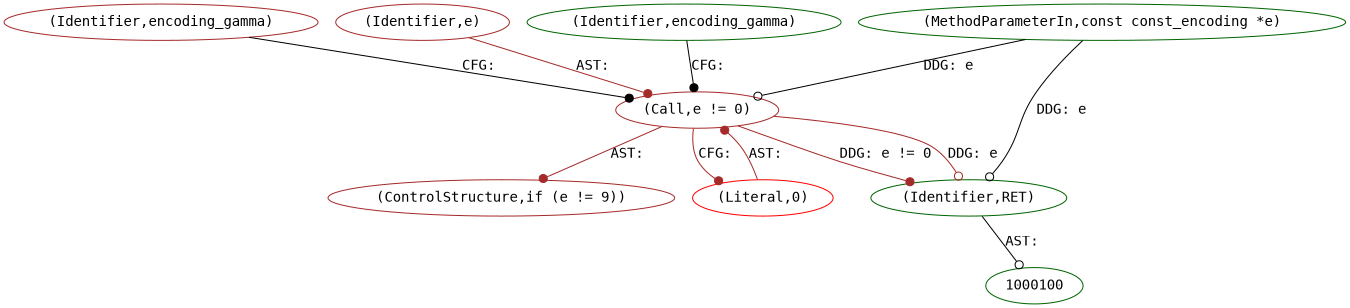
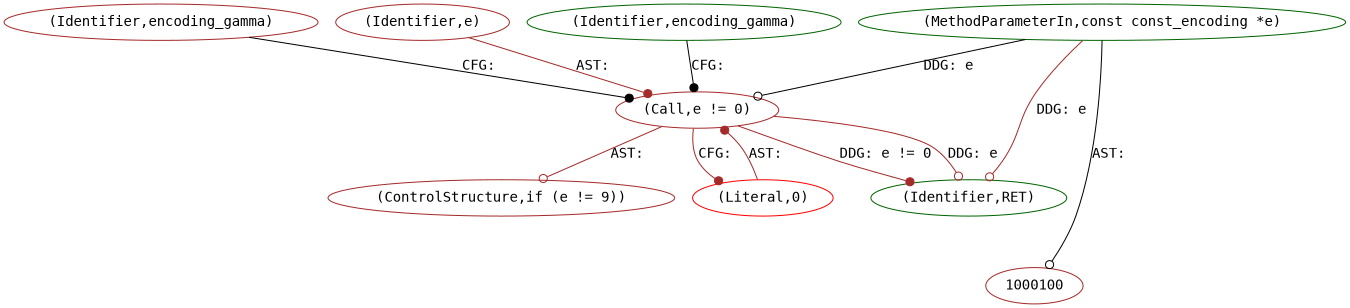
(1030, 102) -> (1030, 102)
(604, 152) -> (604, 152)
(999, 239) -> (1091, 155)
(1034, 286) -> (1034, 286)
